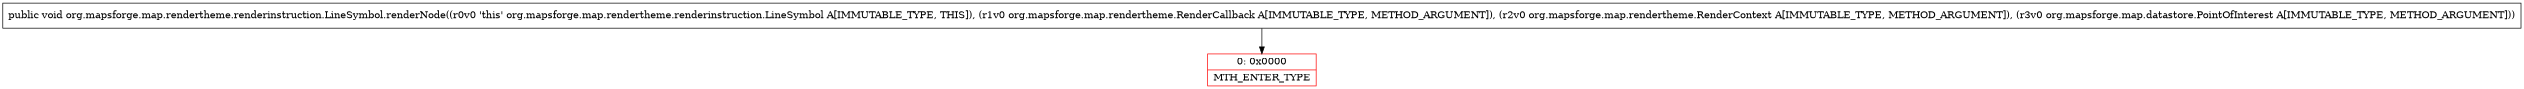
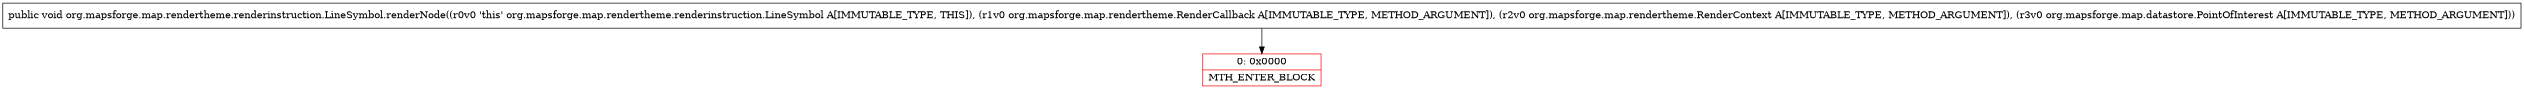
(1262, 78) -> (1262, 78)
